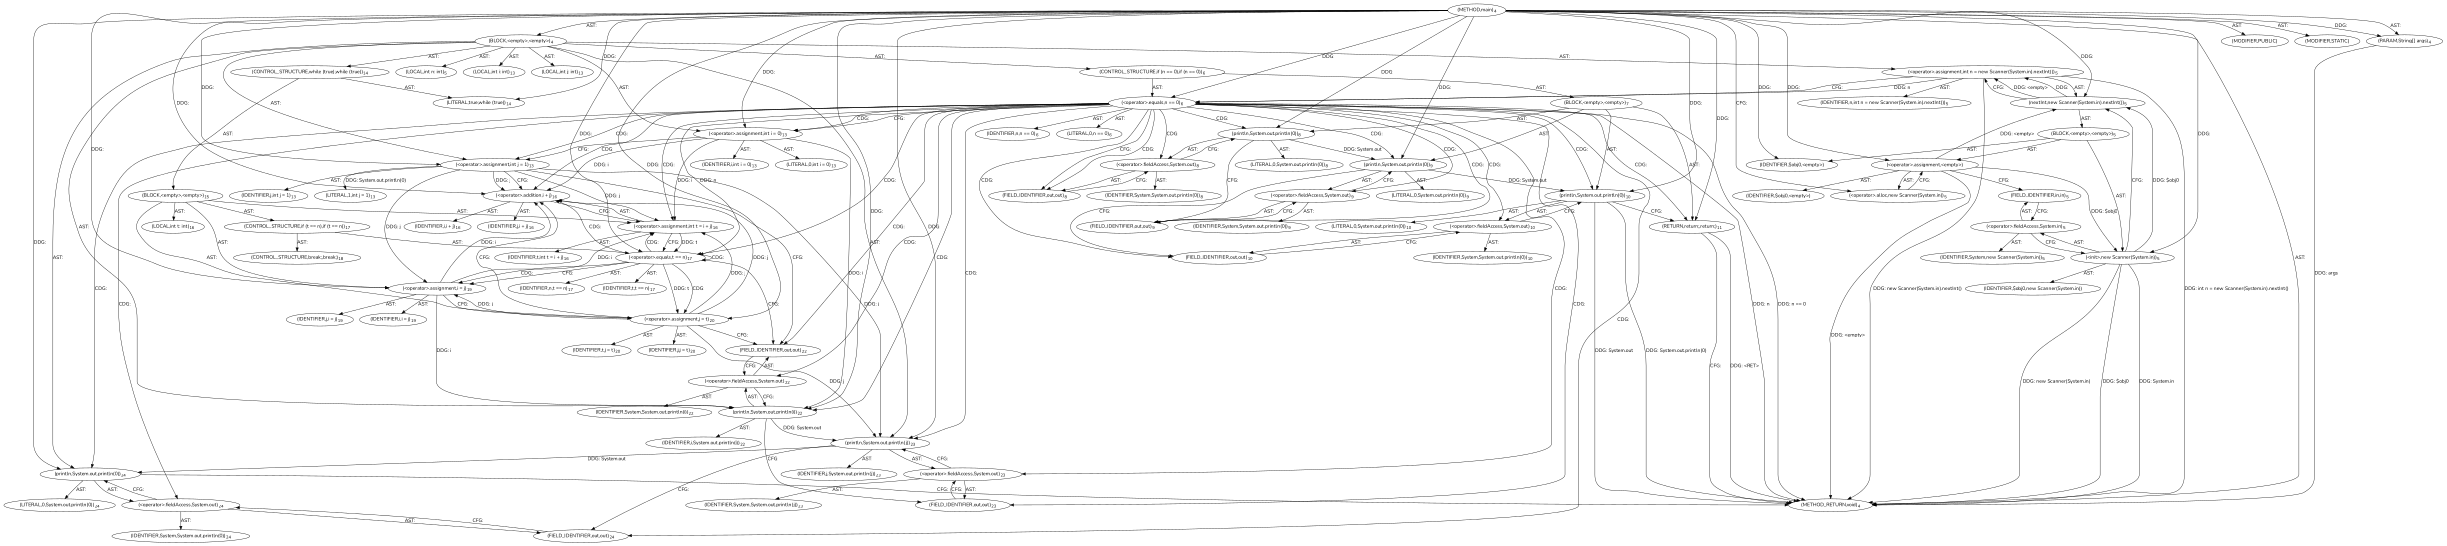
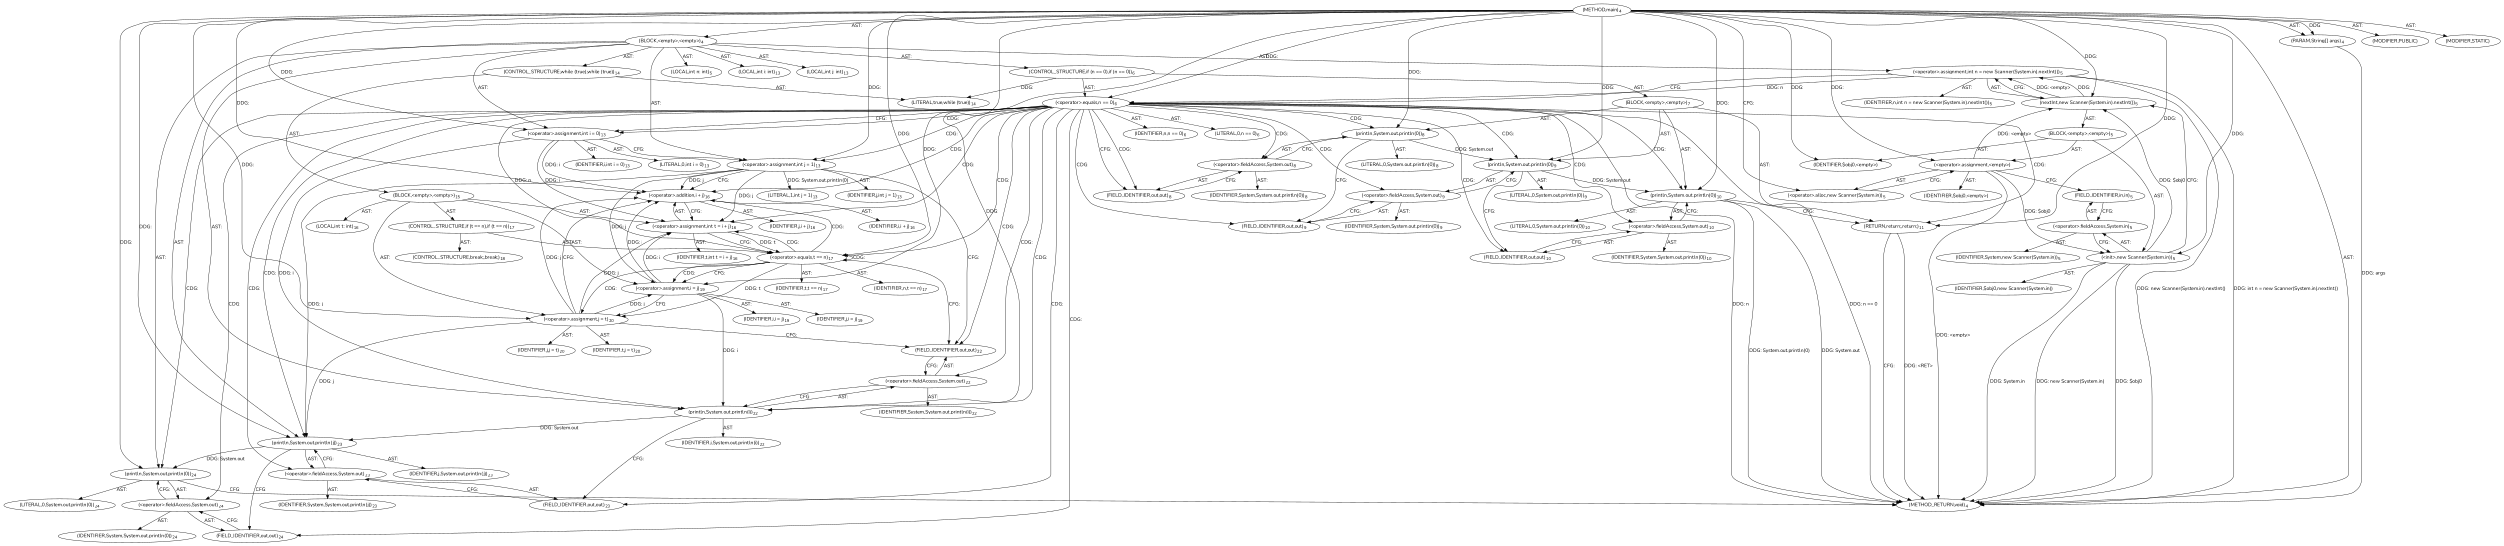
(962, 13) -> (1013, 87)
